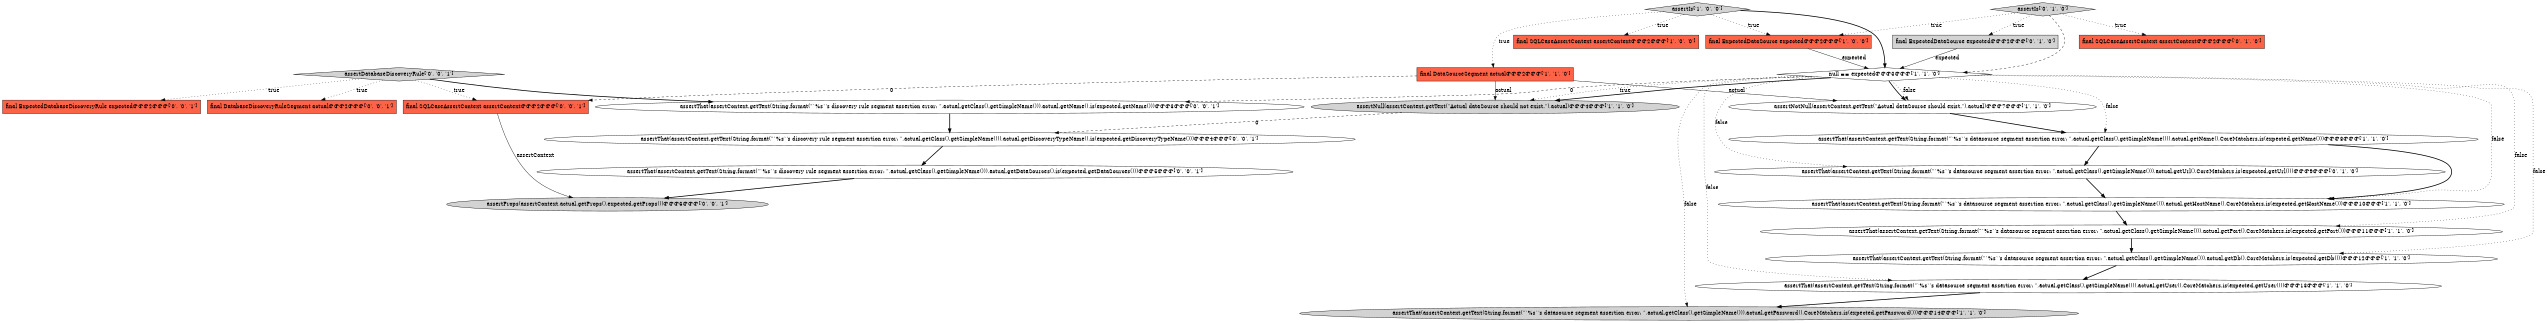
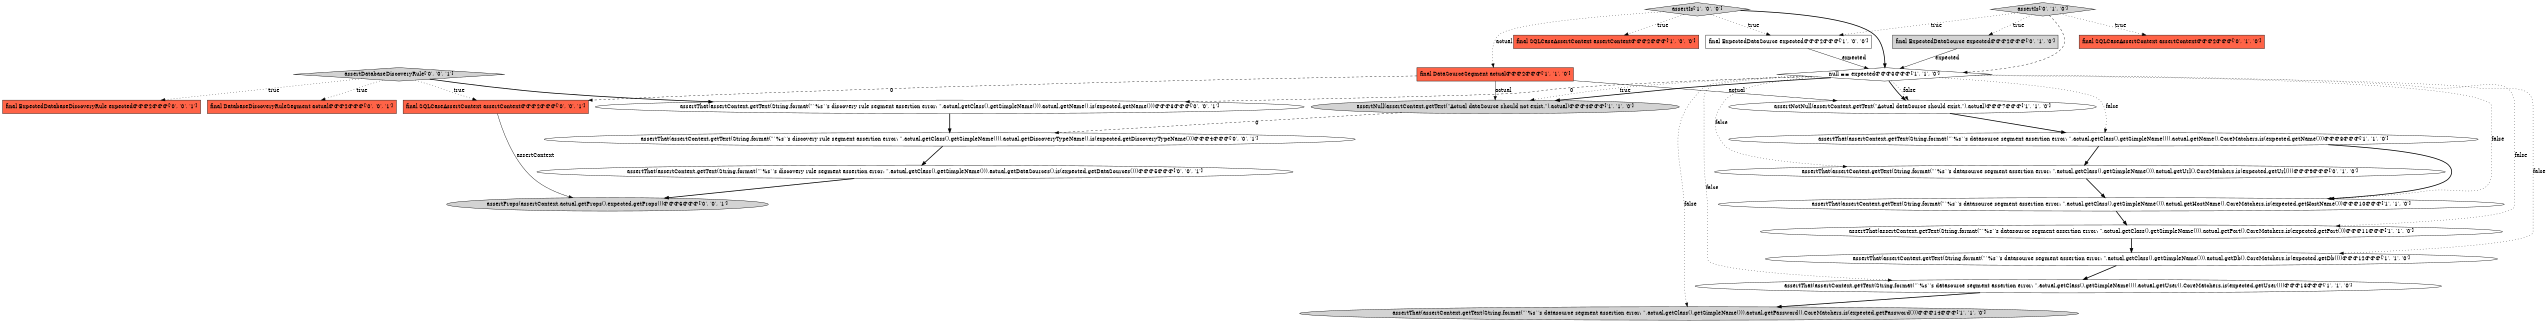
(1504, 42) -> (1504, 42)
(1788, 42) -> (1788, 42)
